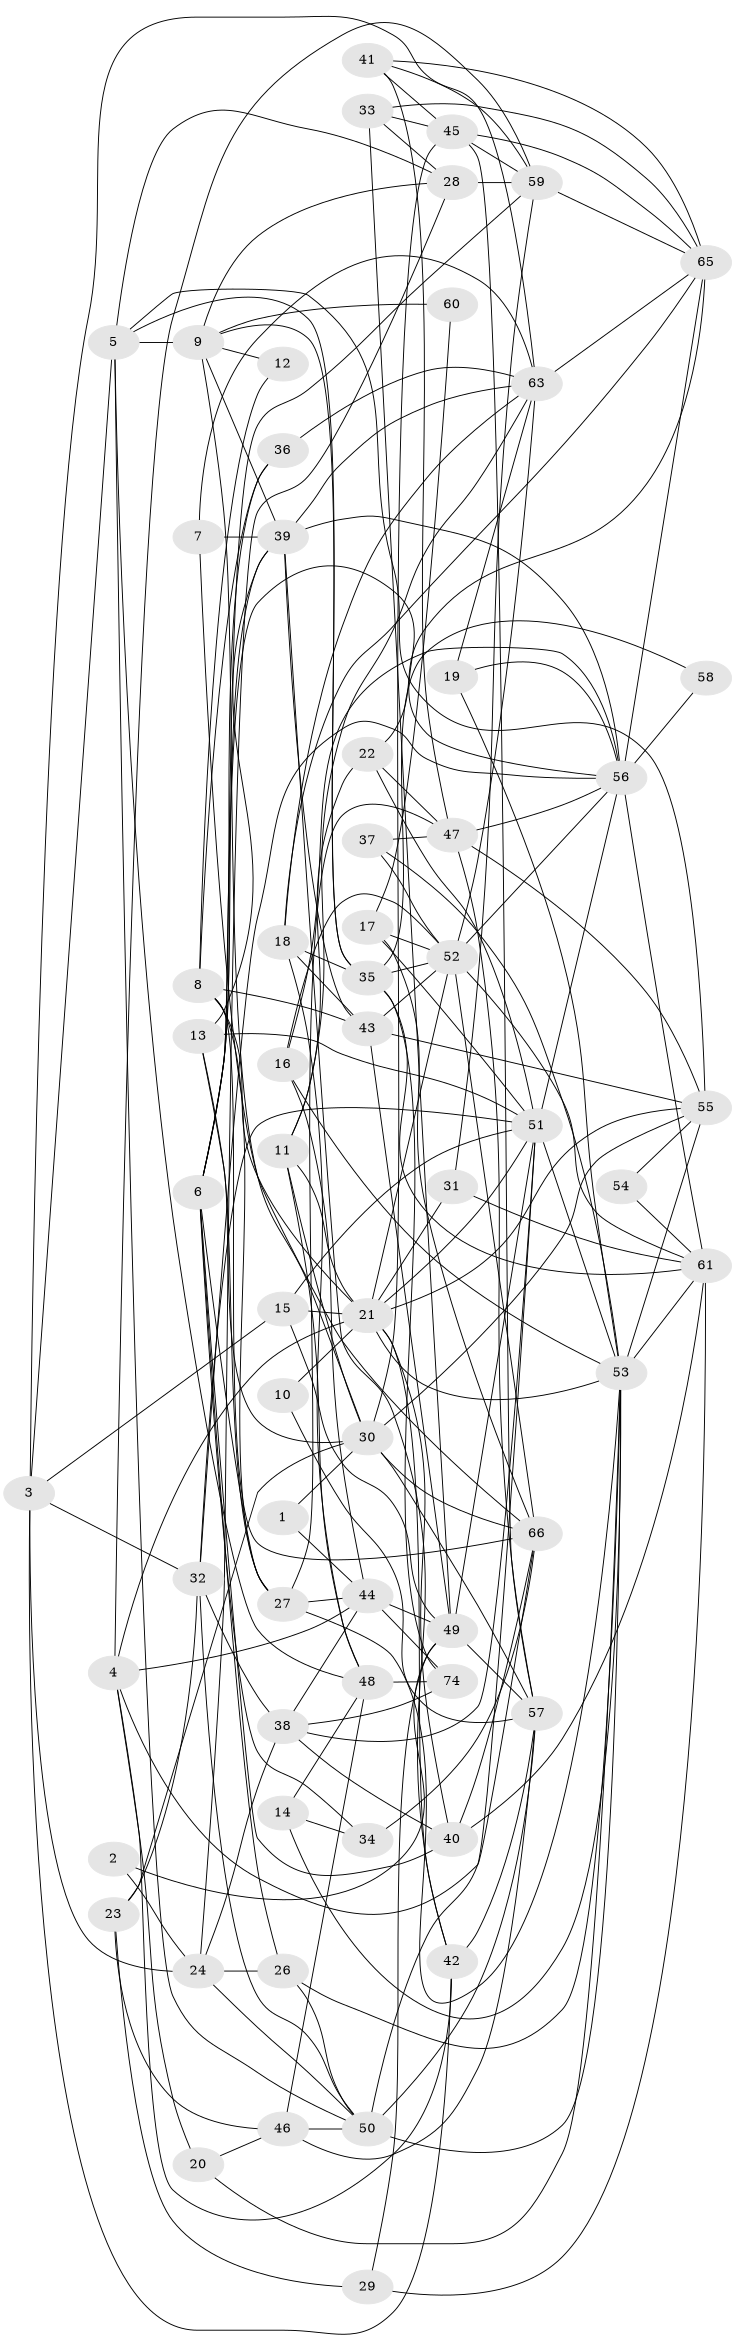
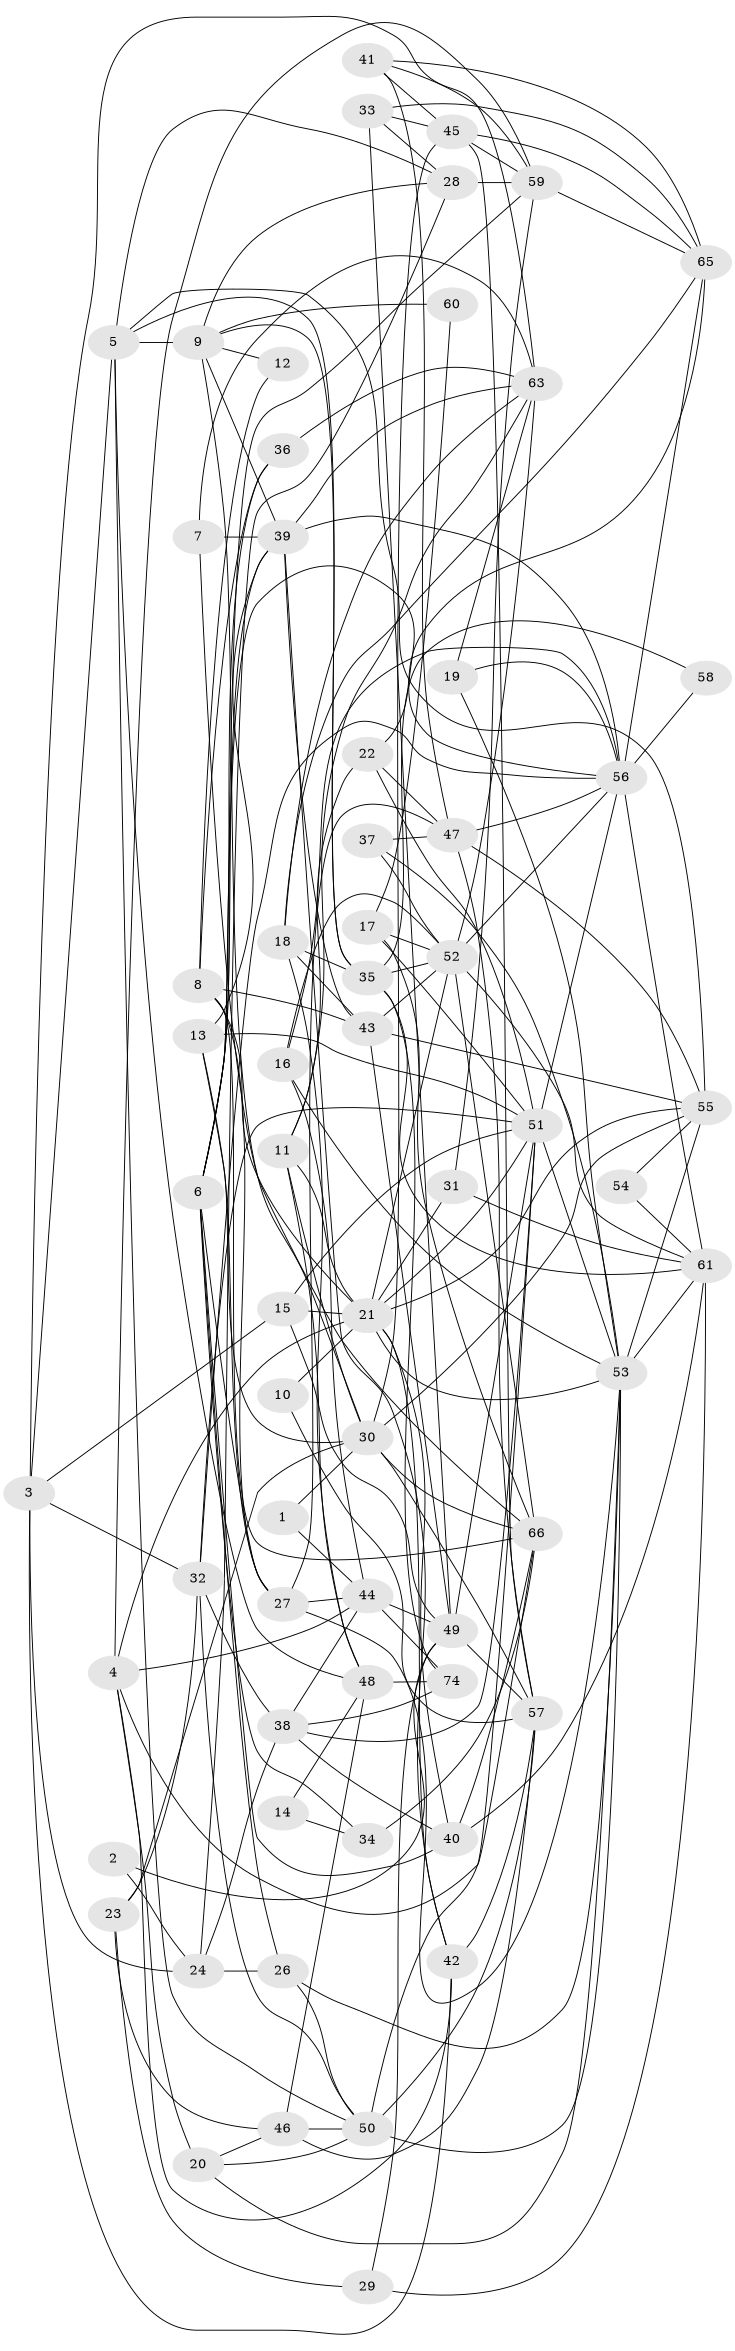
(622, 323) -> none
(588, 1868) -> none
(283, 2050) -> (287, 2159)
